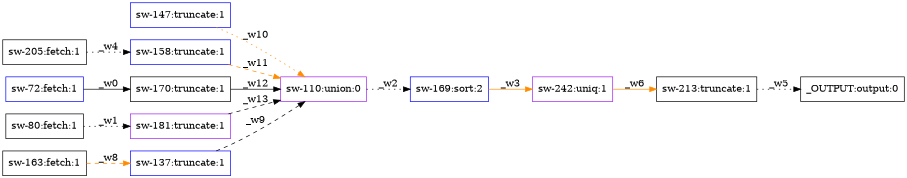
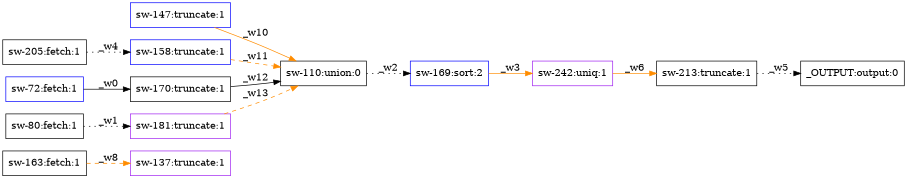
(259, 48) -> (252, 42)
(324, 89) -> (324, 73)
(251, 108) -> (258, 103)
(259, 130) -> none
(180, 163) -> (180, 163)
